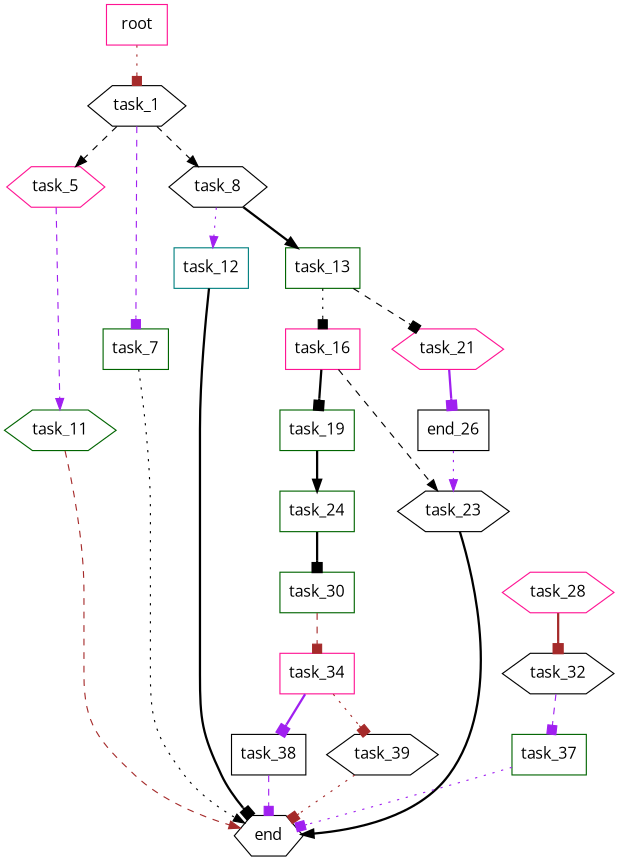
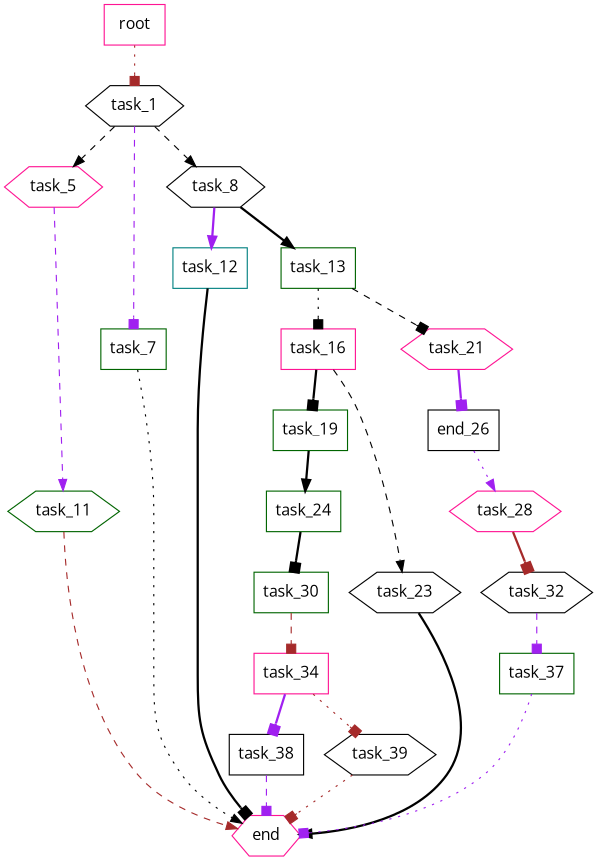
(215, 222) -> (213, 222)
(453, 465) -> (482, 466)
(269, 836) -> (266, 836)
